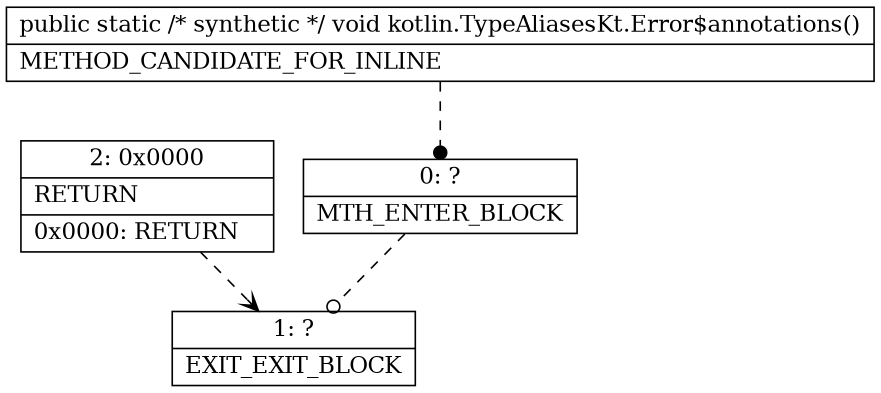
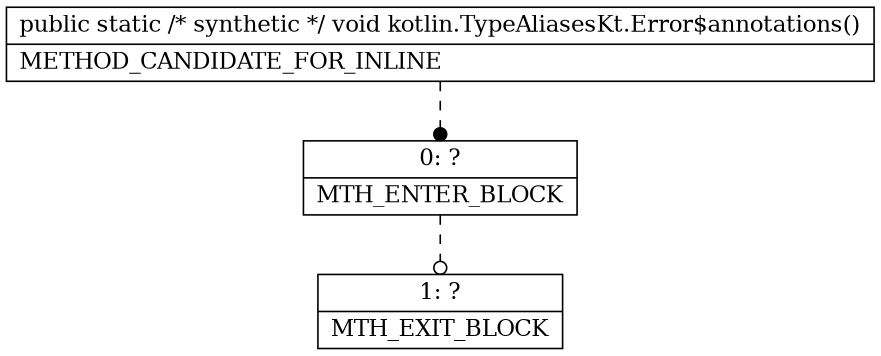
(147, 196) -> none
(294, 366) -> (440, 329)
